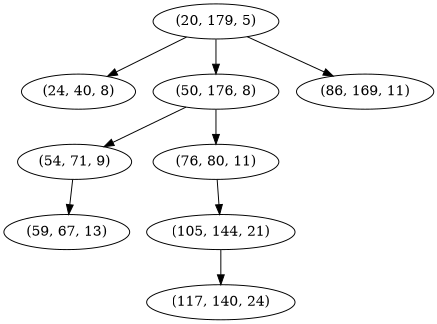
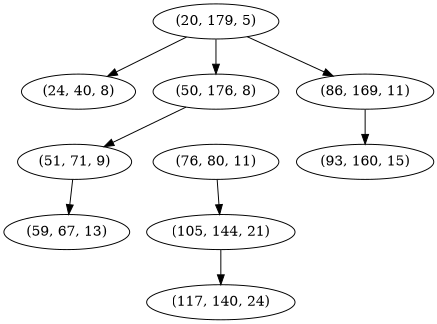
(216, 122) -> none
(75, 162) -> (75, 162)
none -> (365, 162)
